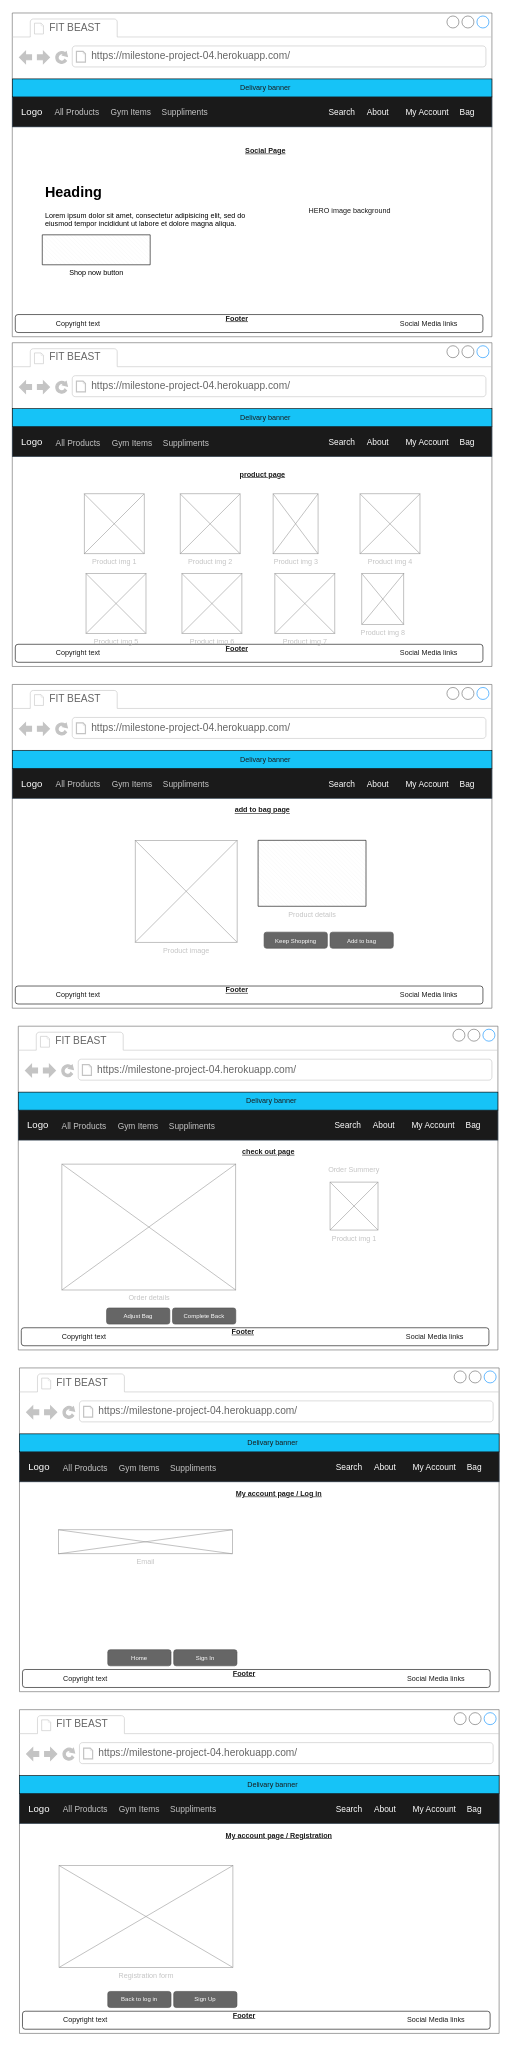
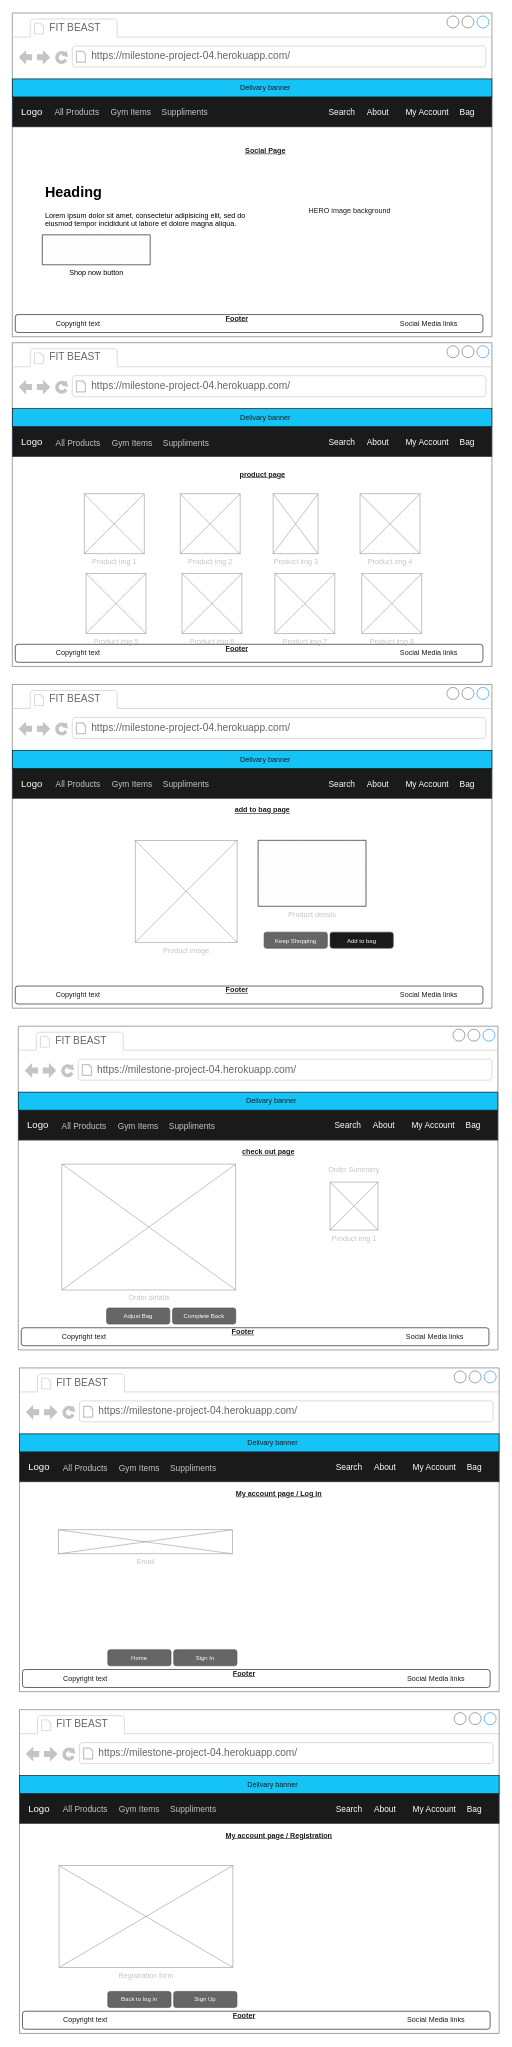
(383, 599) -> (392, 603)
(362, 940) -> (362, 940)
